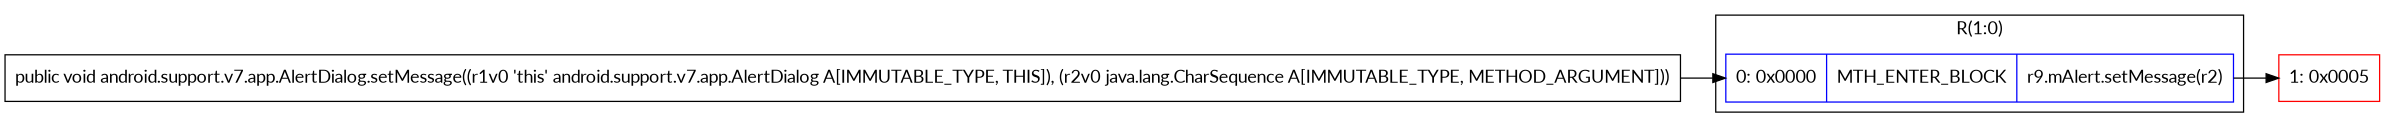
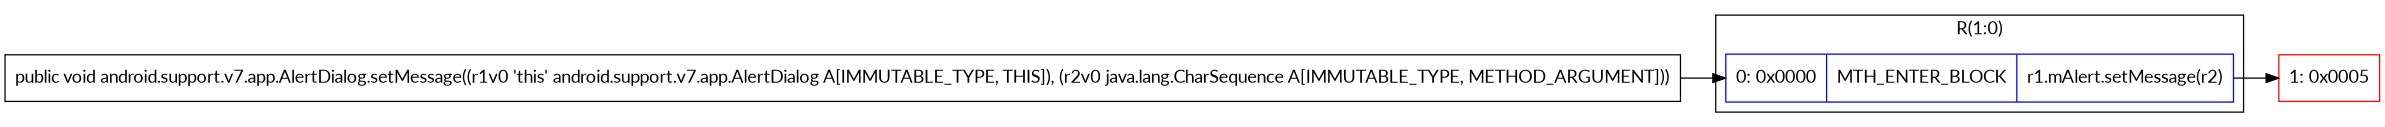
(2125, 77) -> (2125, 77)
